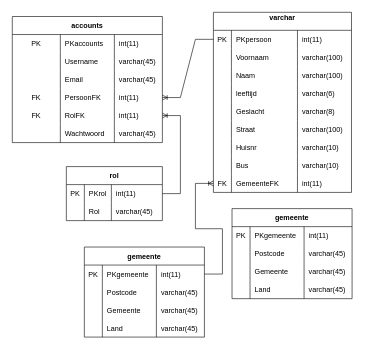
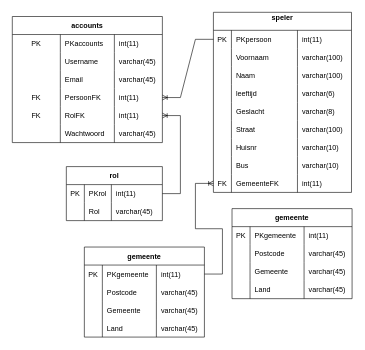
(282, 17) -> (282, 17)
